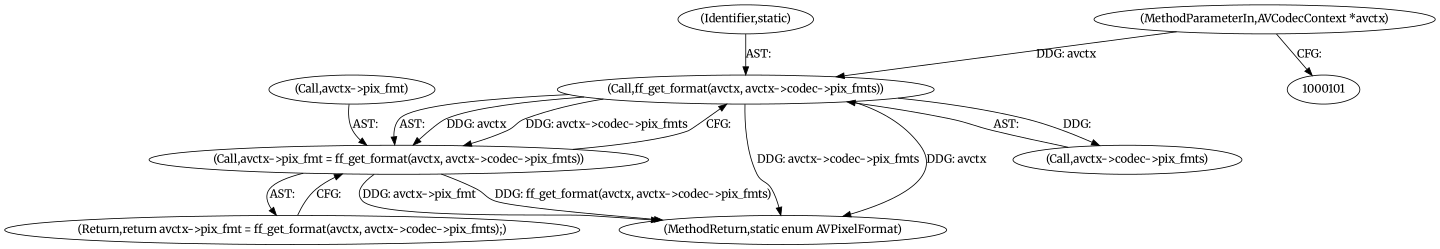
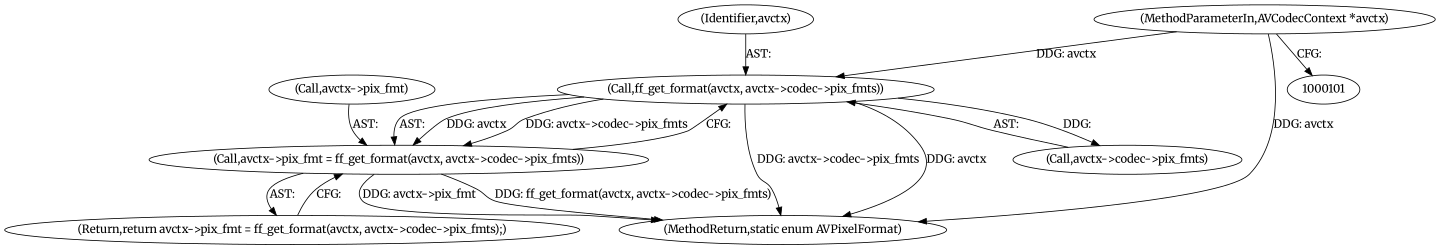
(746, 19) -> (746, 19)
none -> (1163, 198)
